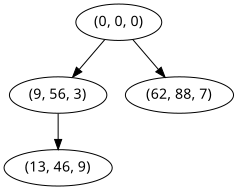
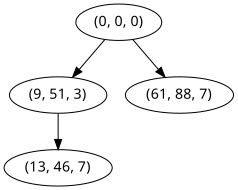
(58, 95) -> (58, 95)
(179, 95) -> (179, 95)
(58, 168) -> (58, 168)
